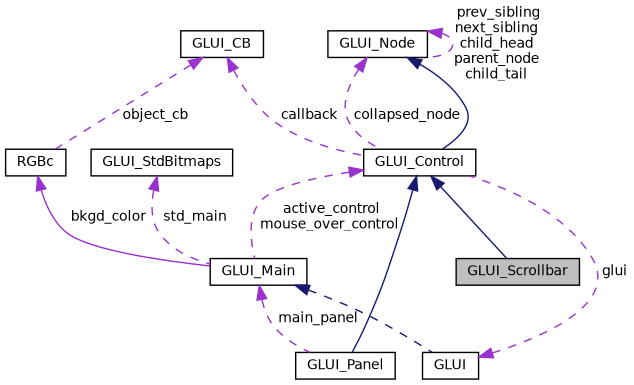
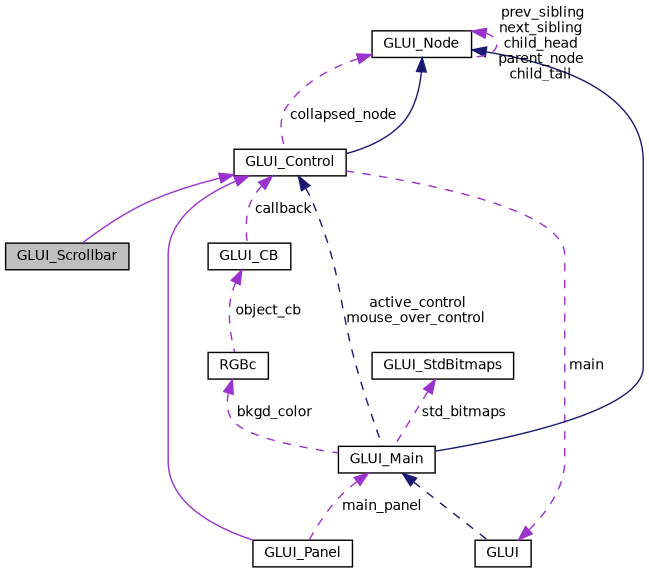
(287, 130) -> (248, 213)
(275, 191) -> (345, 317)
(193, 217) -> (462, 413)
(474, 222) -> (147, 202)
(112, 250) -> (270, 439)
(387, 272) -> (168, 367)
(613, 272) -> (584, 366)
none -> (643, 277)
